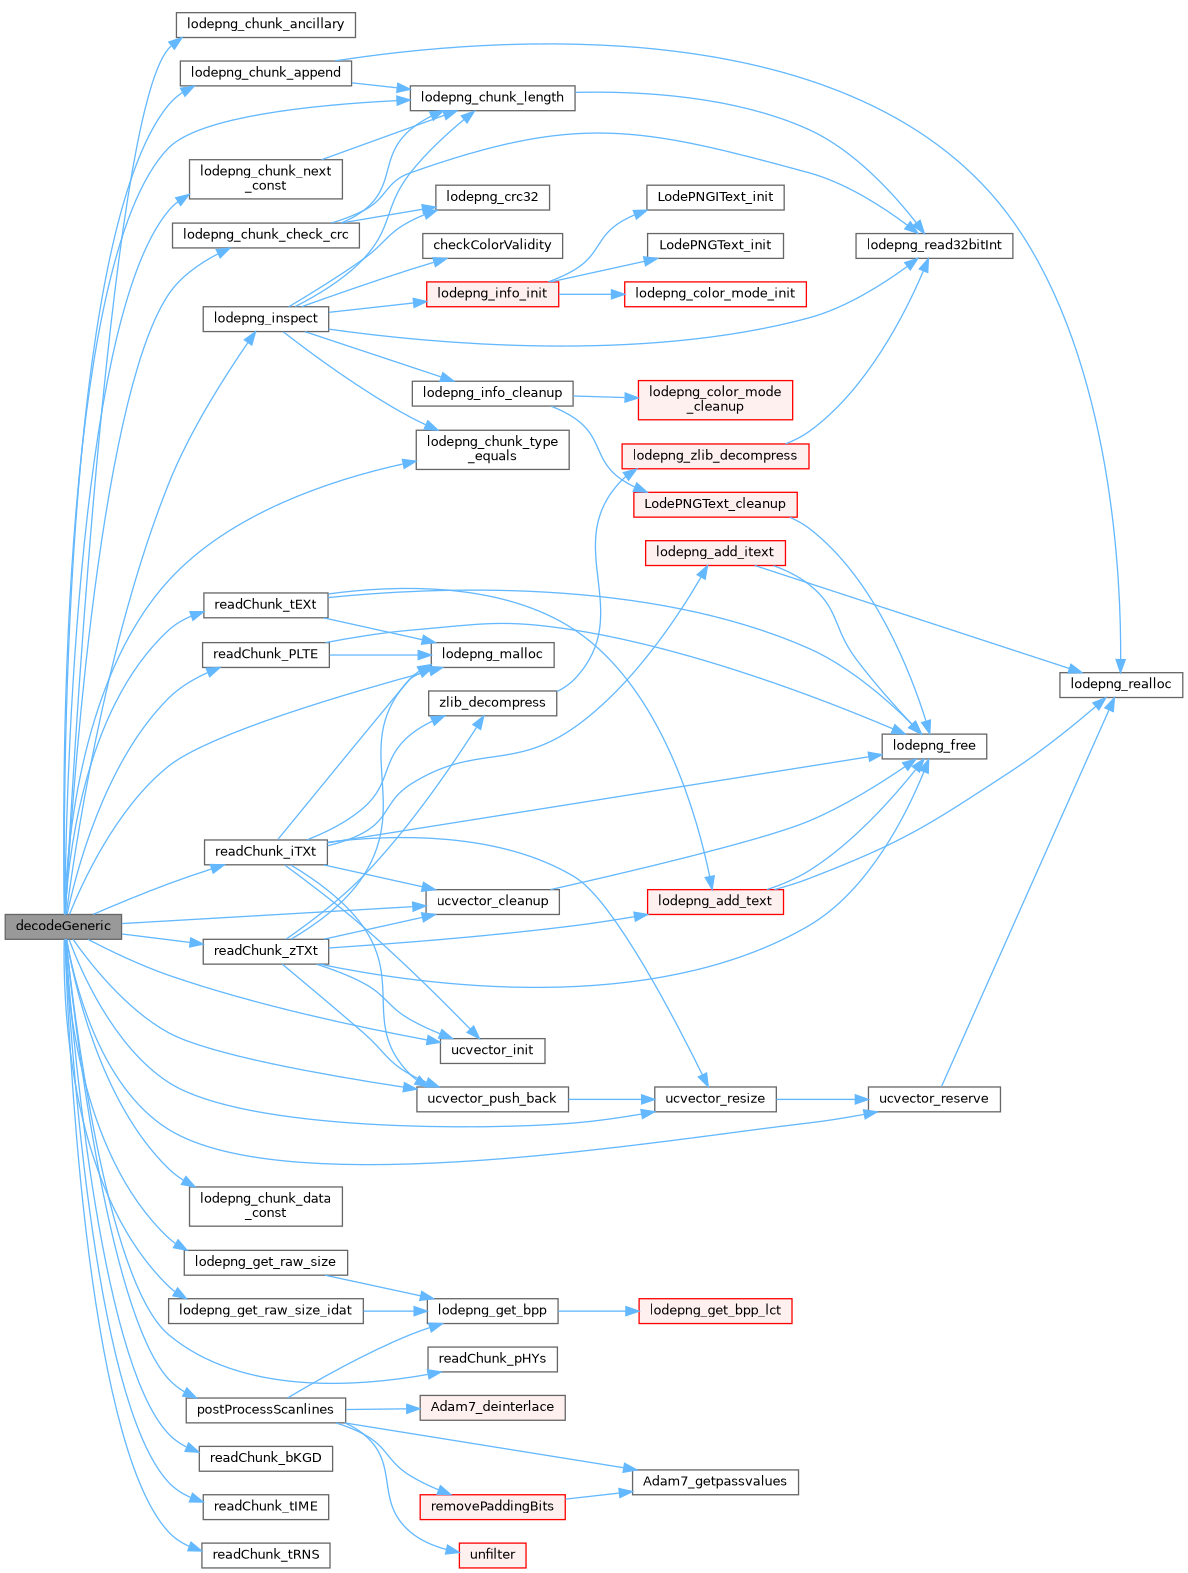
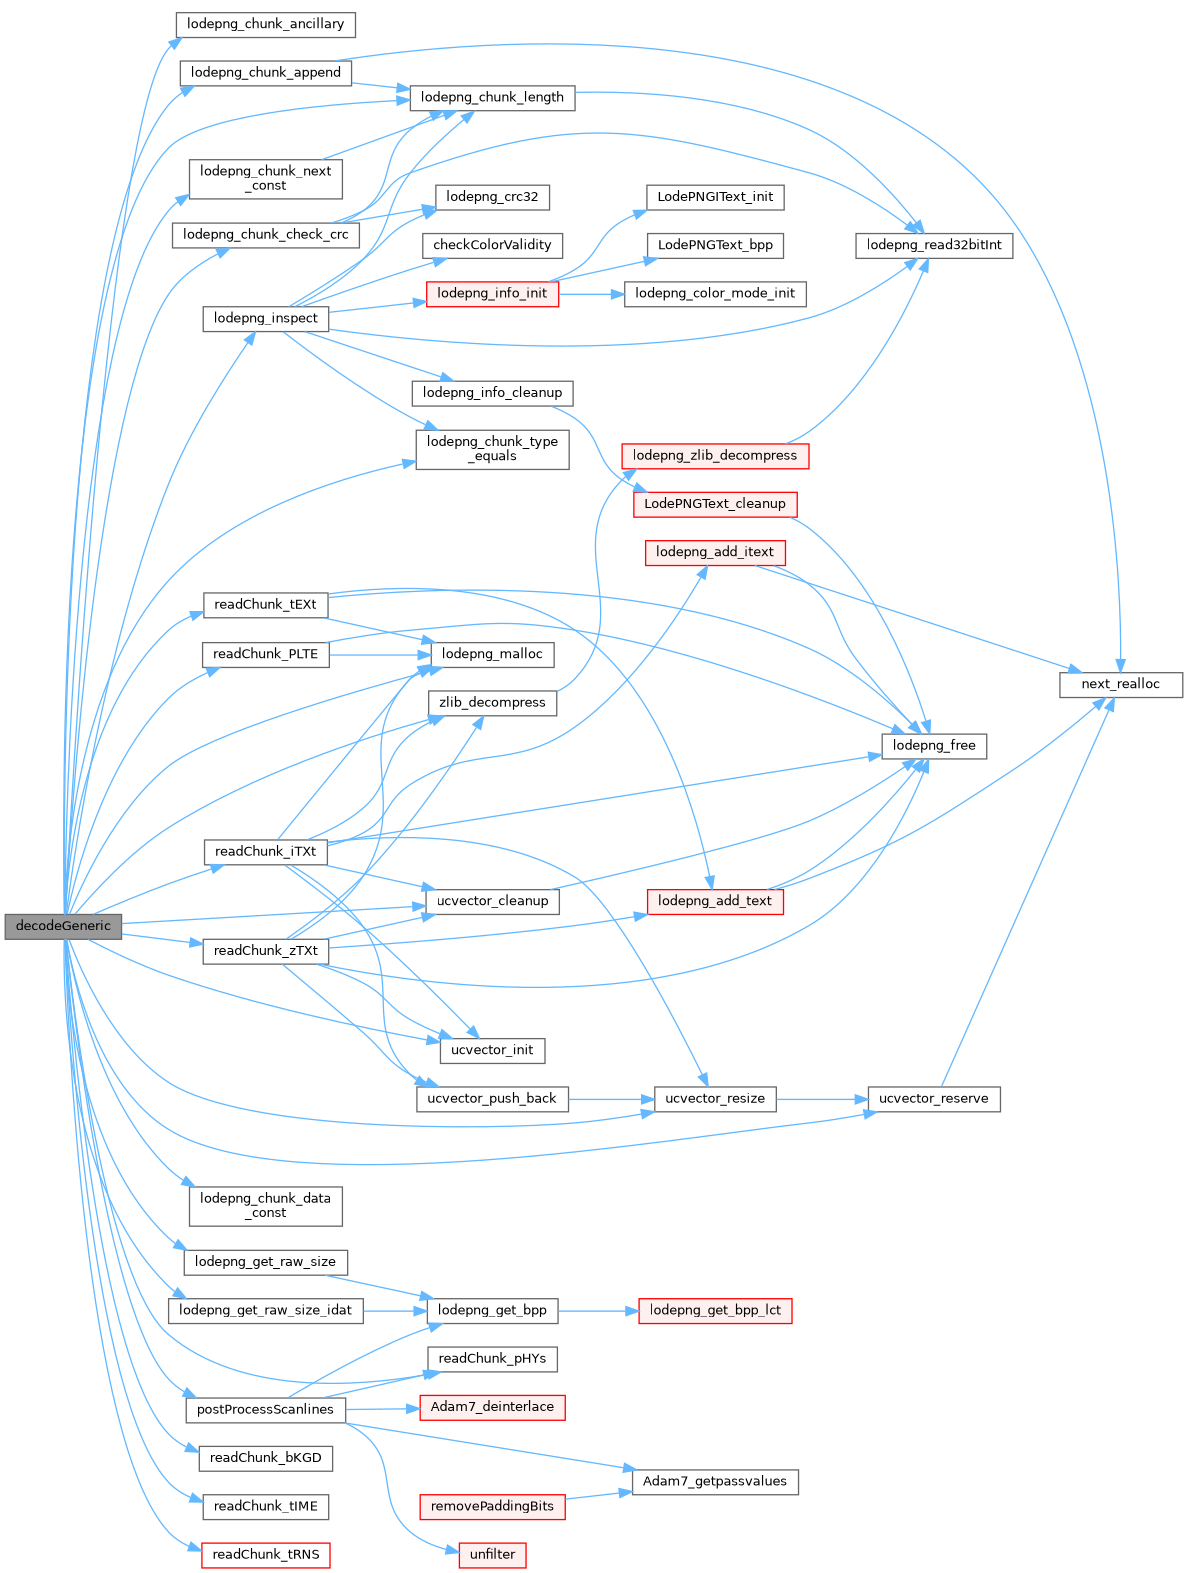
(716, 246) -> (716, 246)
(716, 294) -> (716, 294)
(716, 400) -> none
(1121, 685) -> (1121, 685)
(219, 1051) -> (236, 790)
(493, 1408) -> (493, 1408)
(390, 1458) -> (355, 1390)
(266, 1556) -> (266, 1556)
